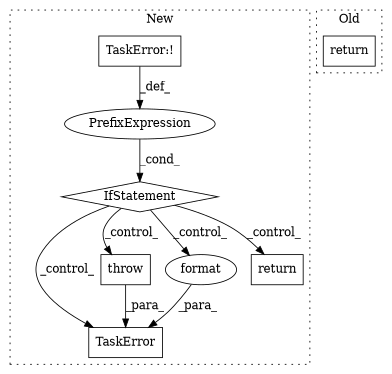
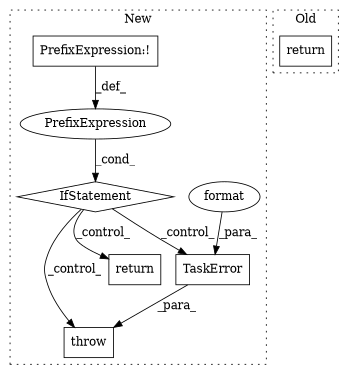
(140, 51) -> (95, 51)
(167, 229) -> none
(126, 302) -> (154, 304)
